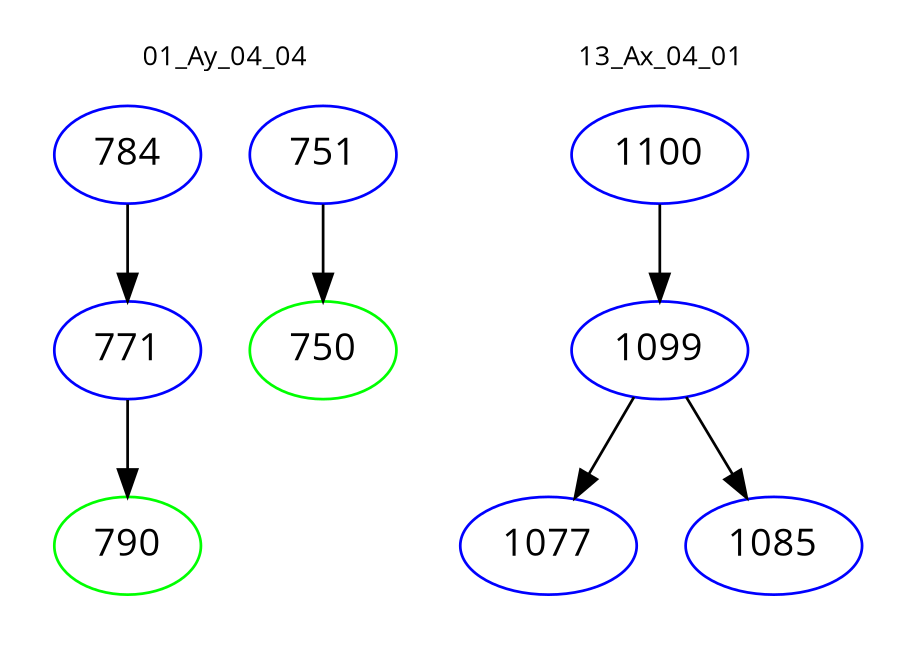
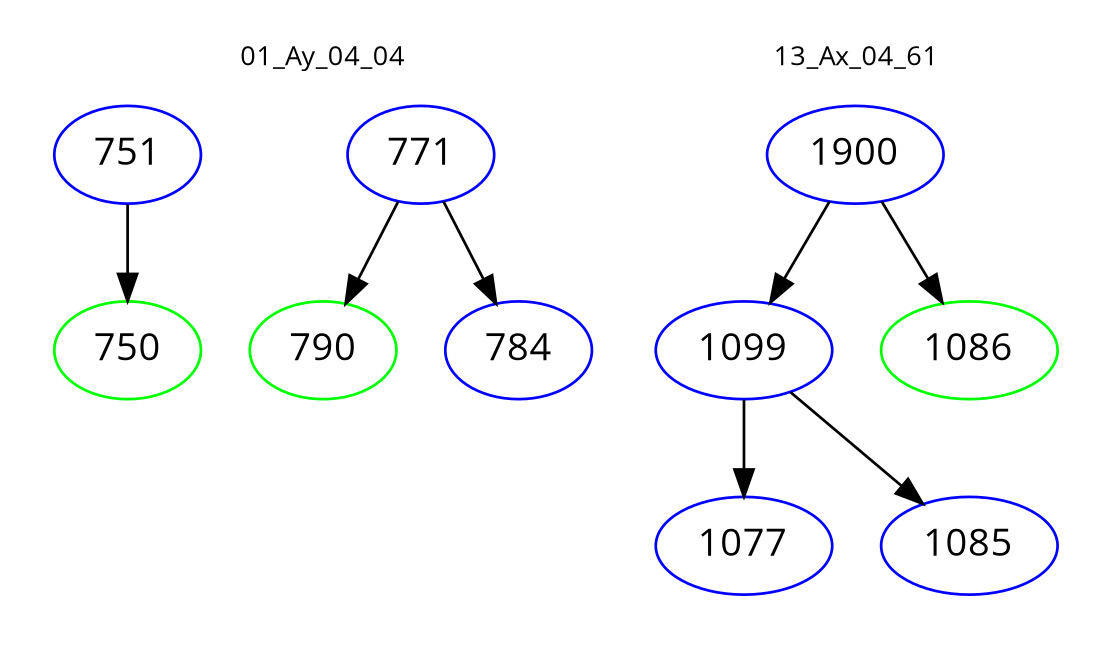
(661, 58) -> (857, 58)
(660, 155) -> (855, 155)
(128, 239) -> (463, 240)
none -> (969, 350)
